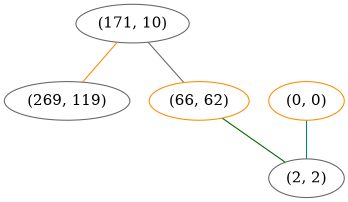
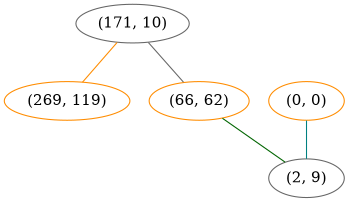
(67, 101) -> (67, 101)
(307, 178) -> (307, 178)
